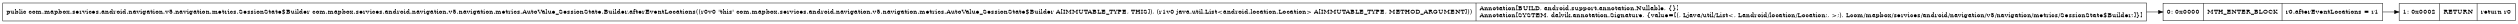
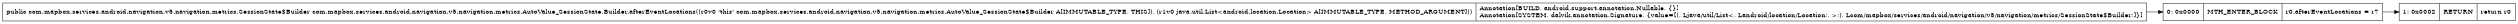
(2332, 12) -> (2332, 12)
